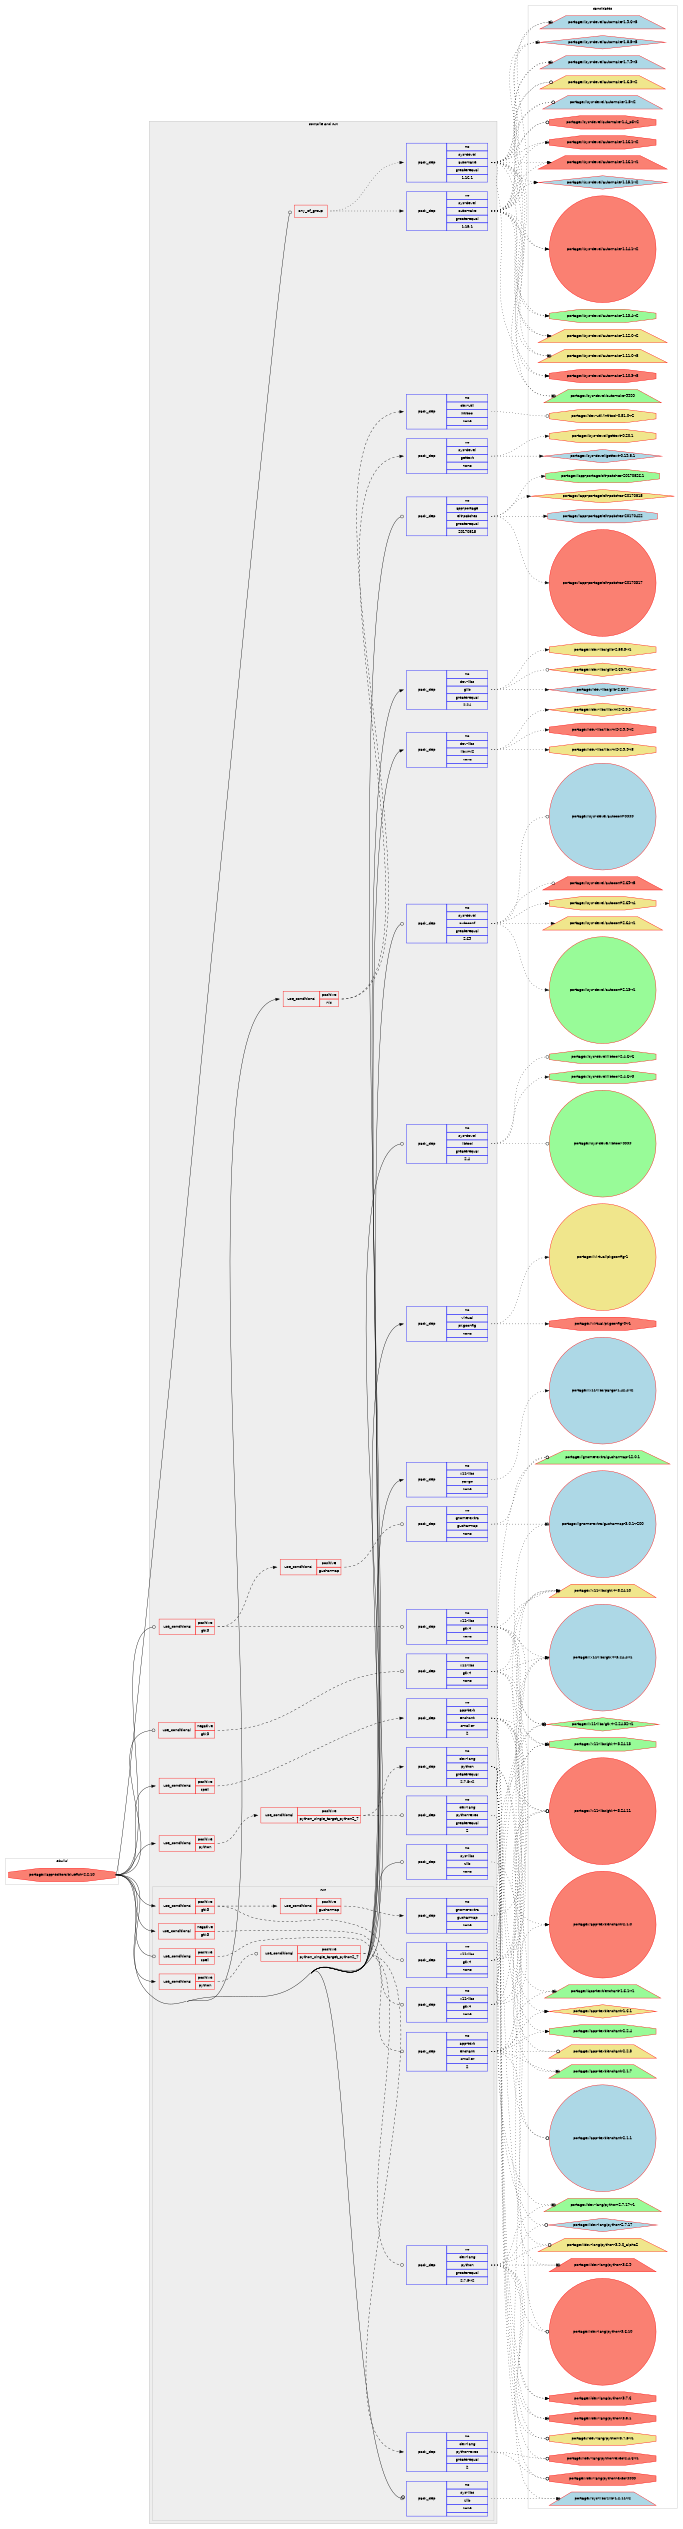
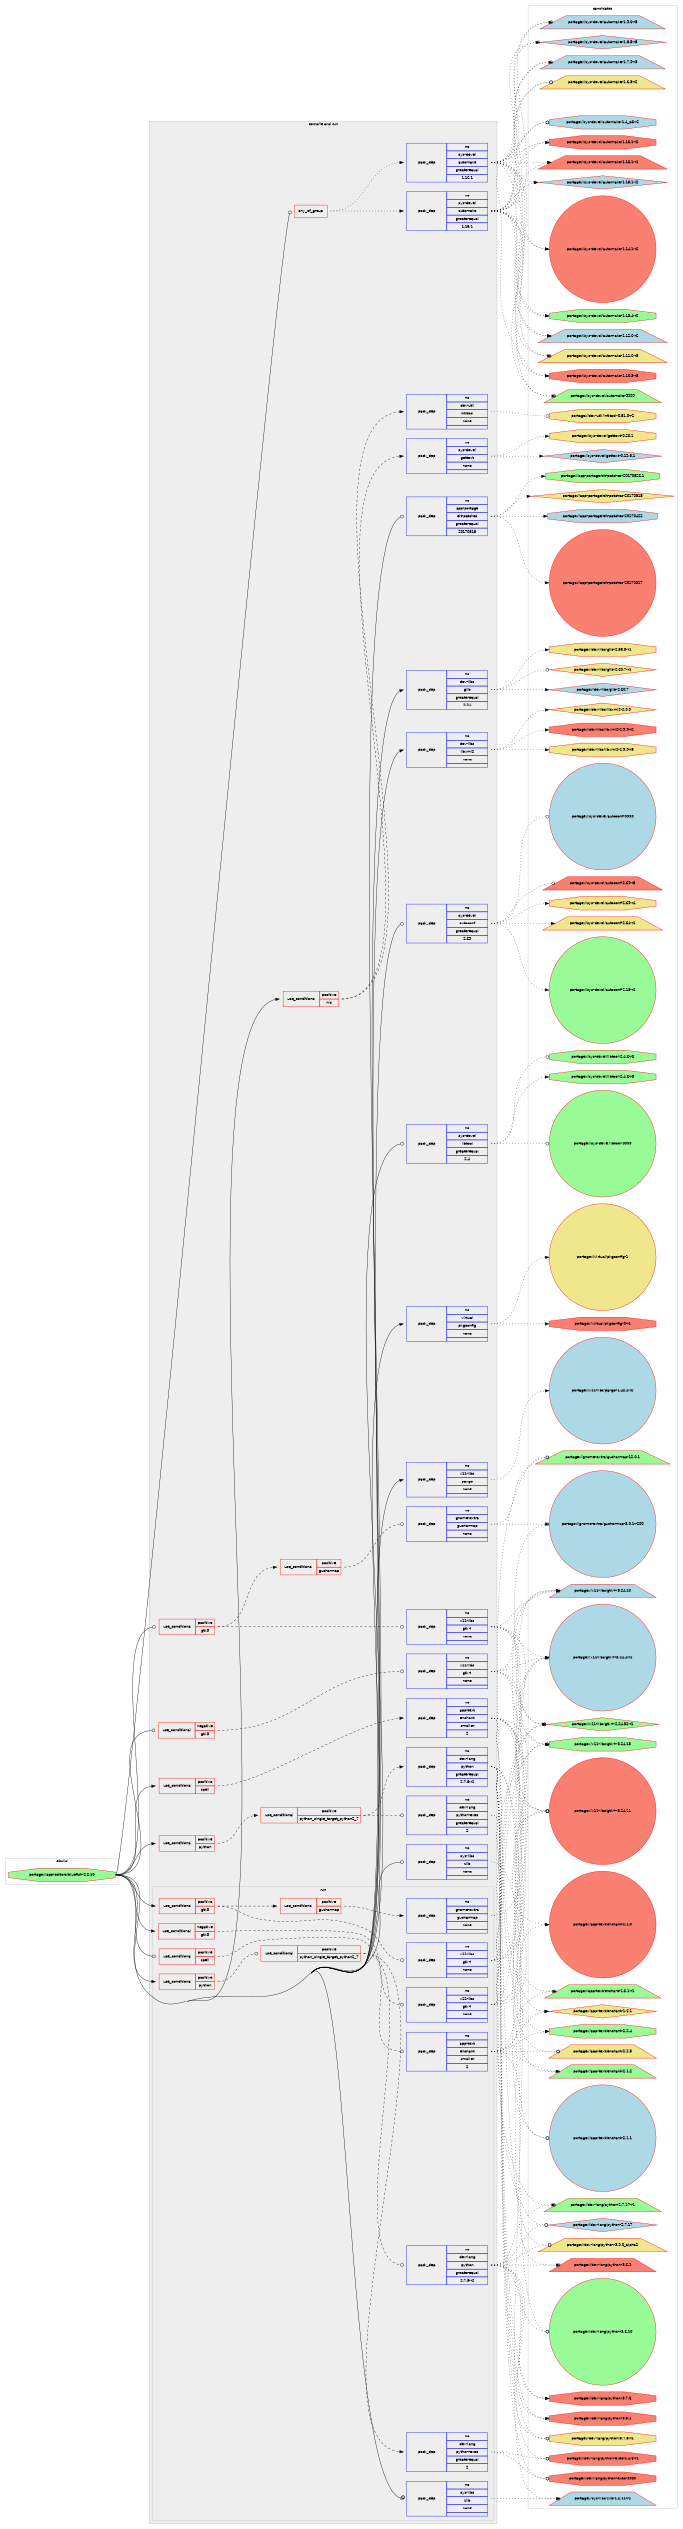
(603, 102) -> none
(603, 122) -> (603, 122)
(603, 336) -> (603, 336)
(603, 1591) -> (603, 1591)
(62, 1875) -> (62, 1875)
(603, 2071) -> (603, 2071)
(603, 2332) -> (603, 2332)
